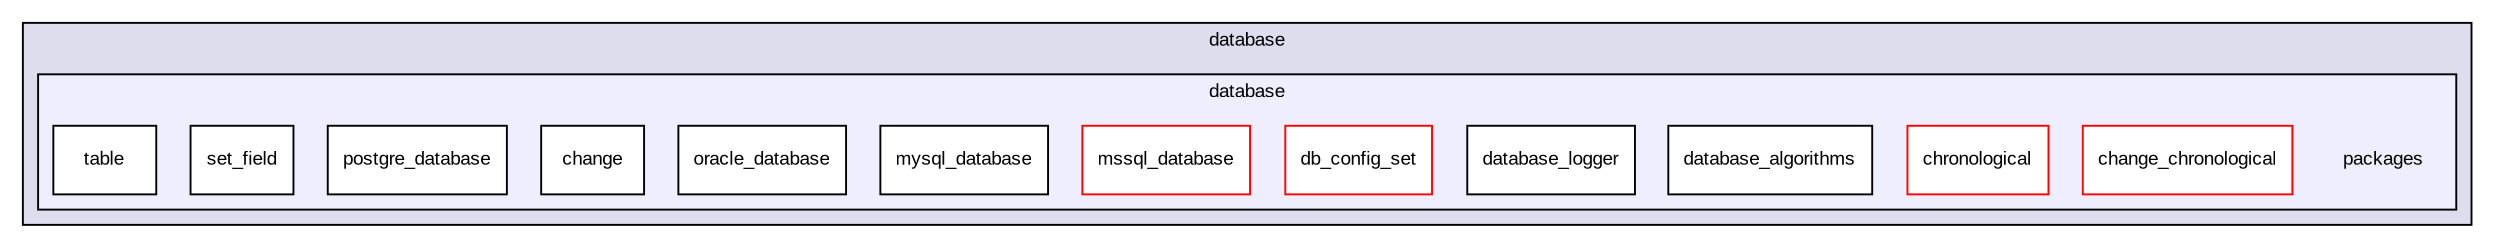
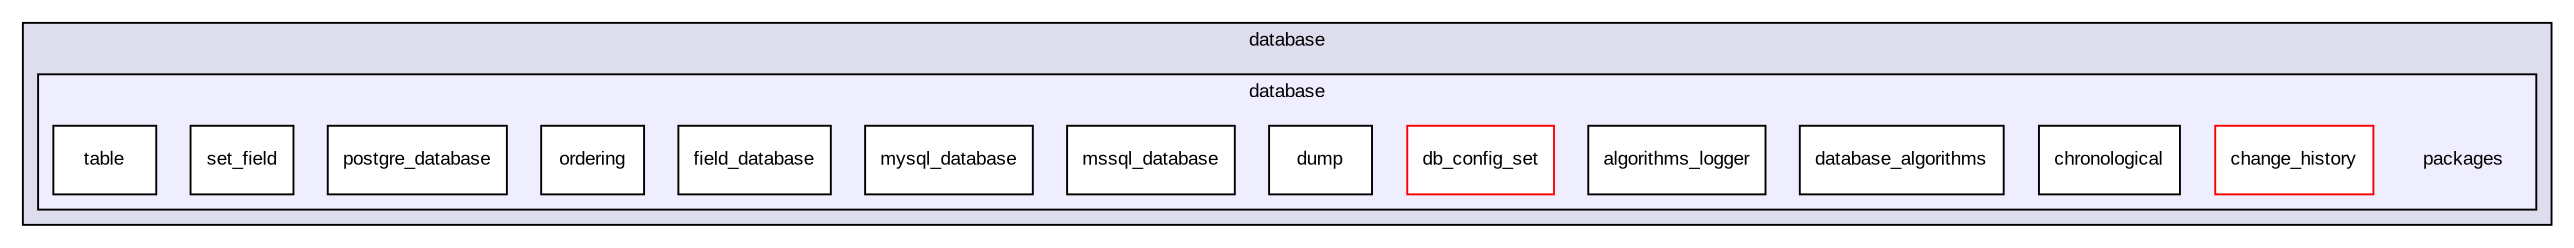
(593, 160) -> (593, 160)
(762, 160) -> (755, 160)
(1166, 160) -> (1151, 160)
none -> (1321, 160)
(1551, 160) -> (1677, 160)
(1978, 160) -> (2109, 160)
(2188, 160) -> (2294, 160)
